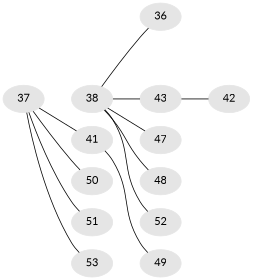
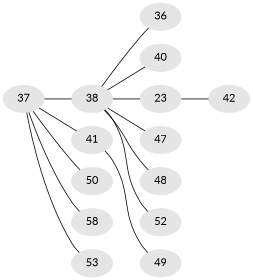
none -> (161, 58)
none -> (58, 99)
(161, 99) -> (161, 99)
(92, 222) -> (92, 222)
